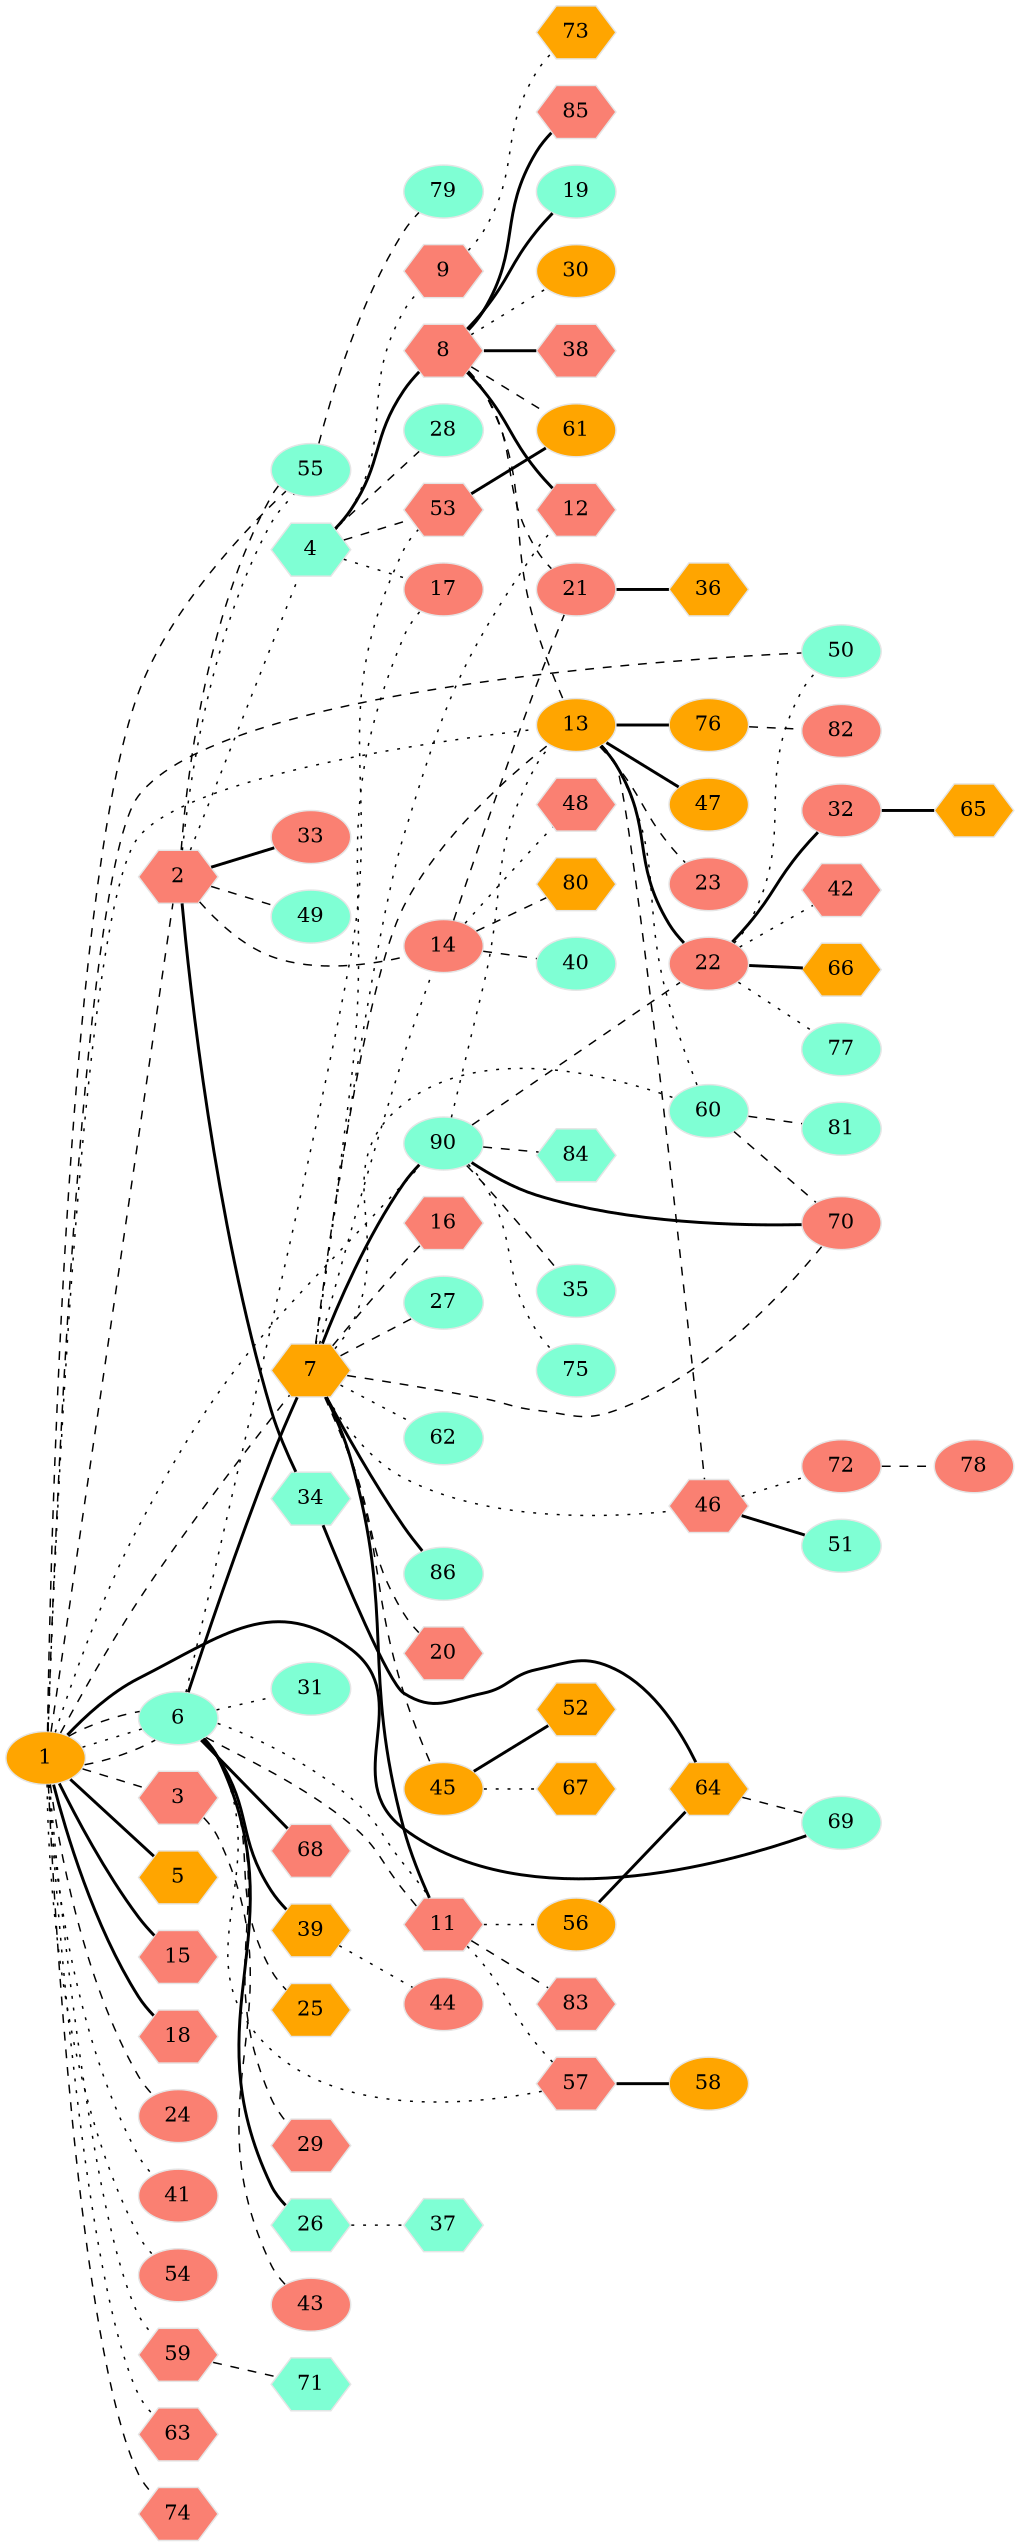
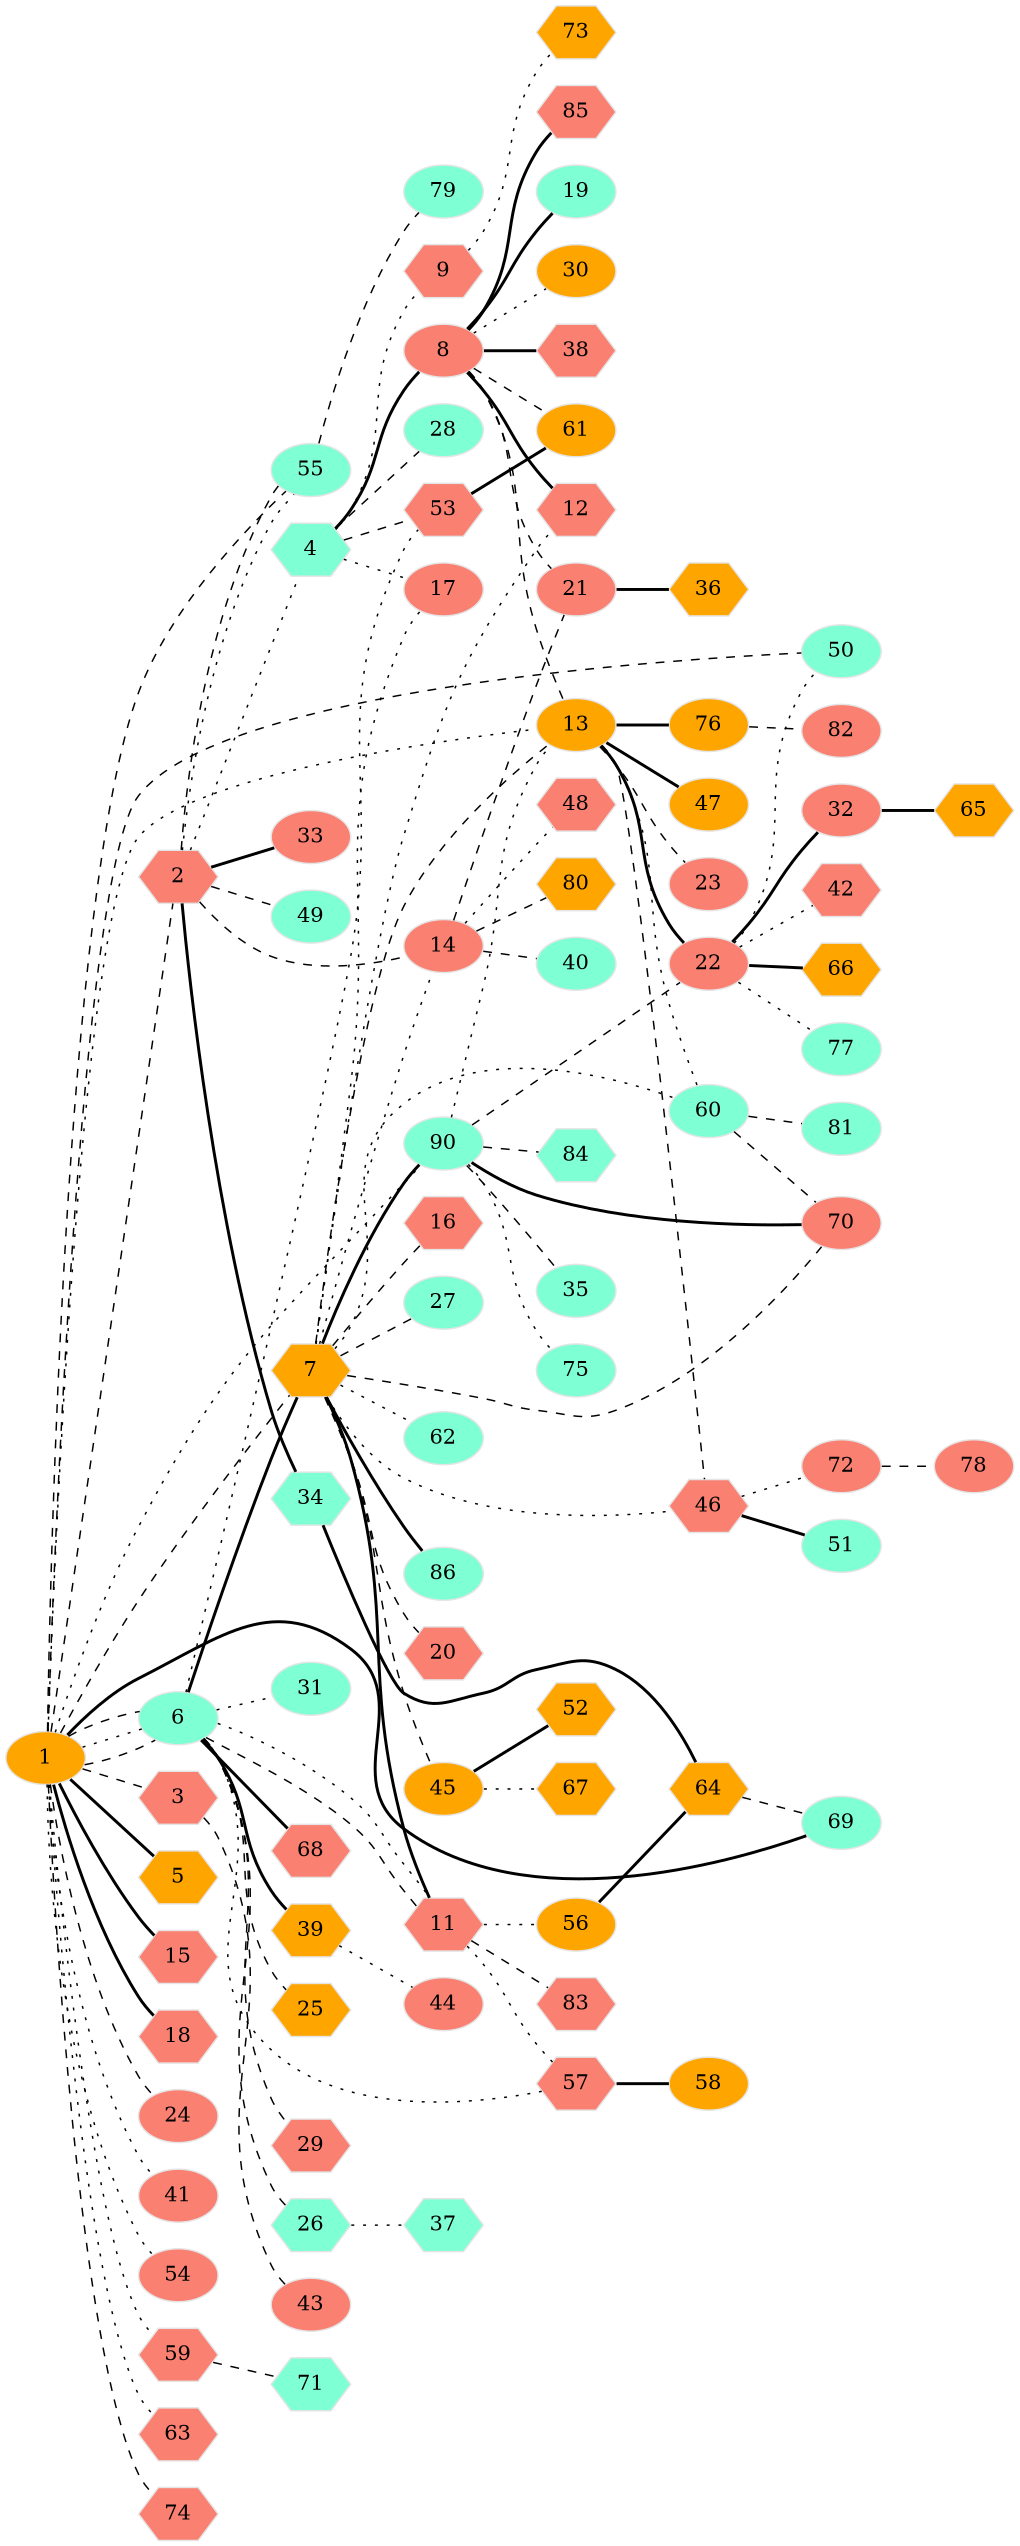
(444, 351) -> (444, 351)
(245, 1972) -> (245, 1972)
